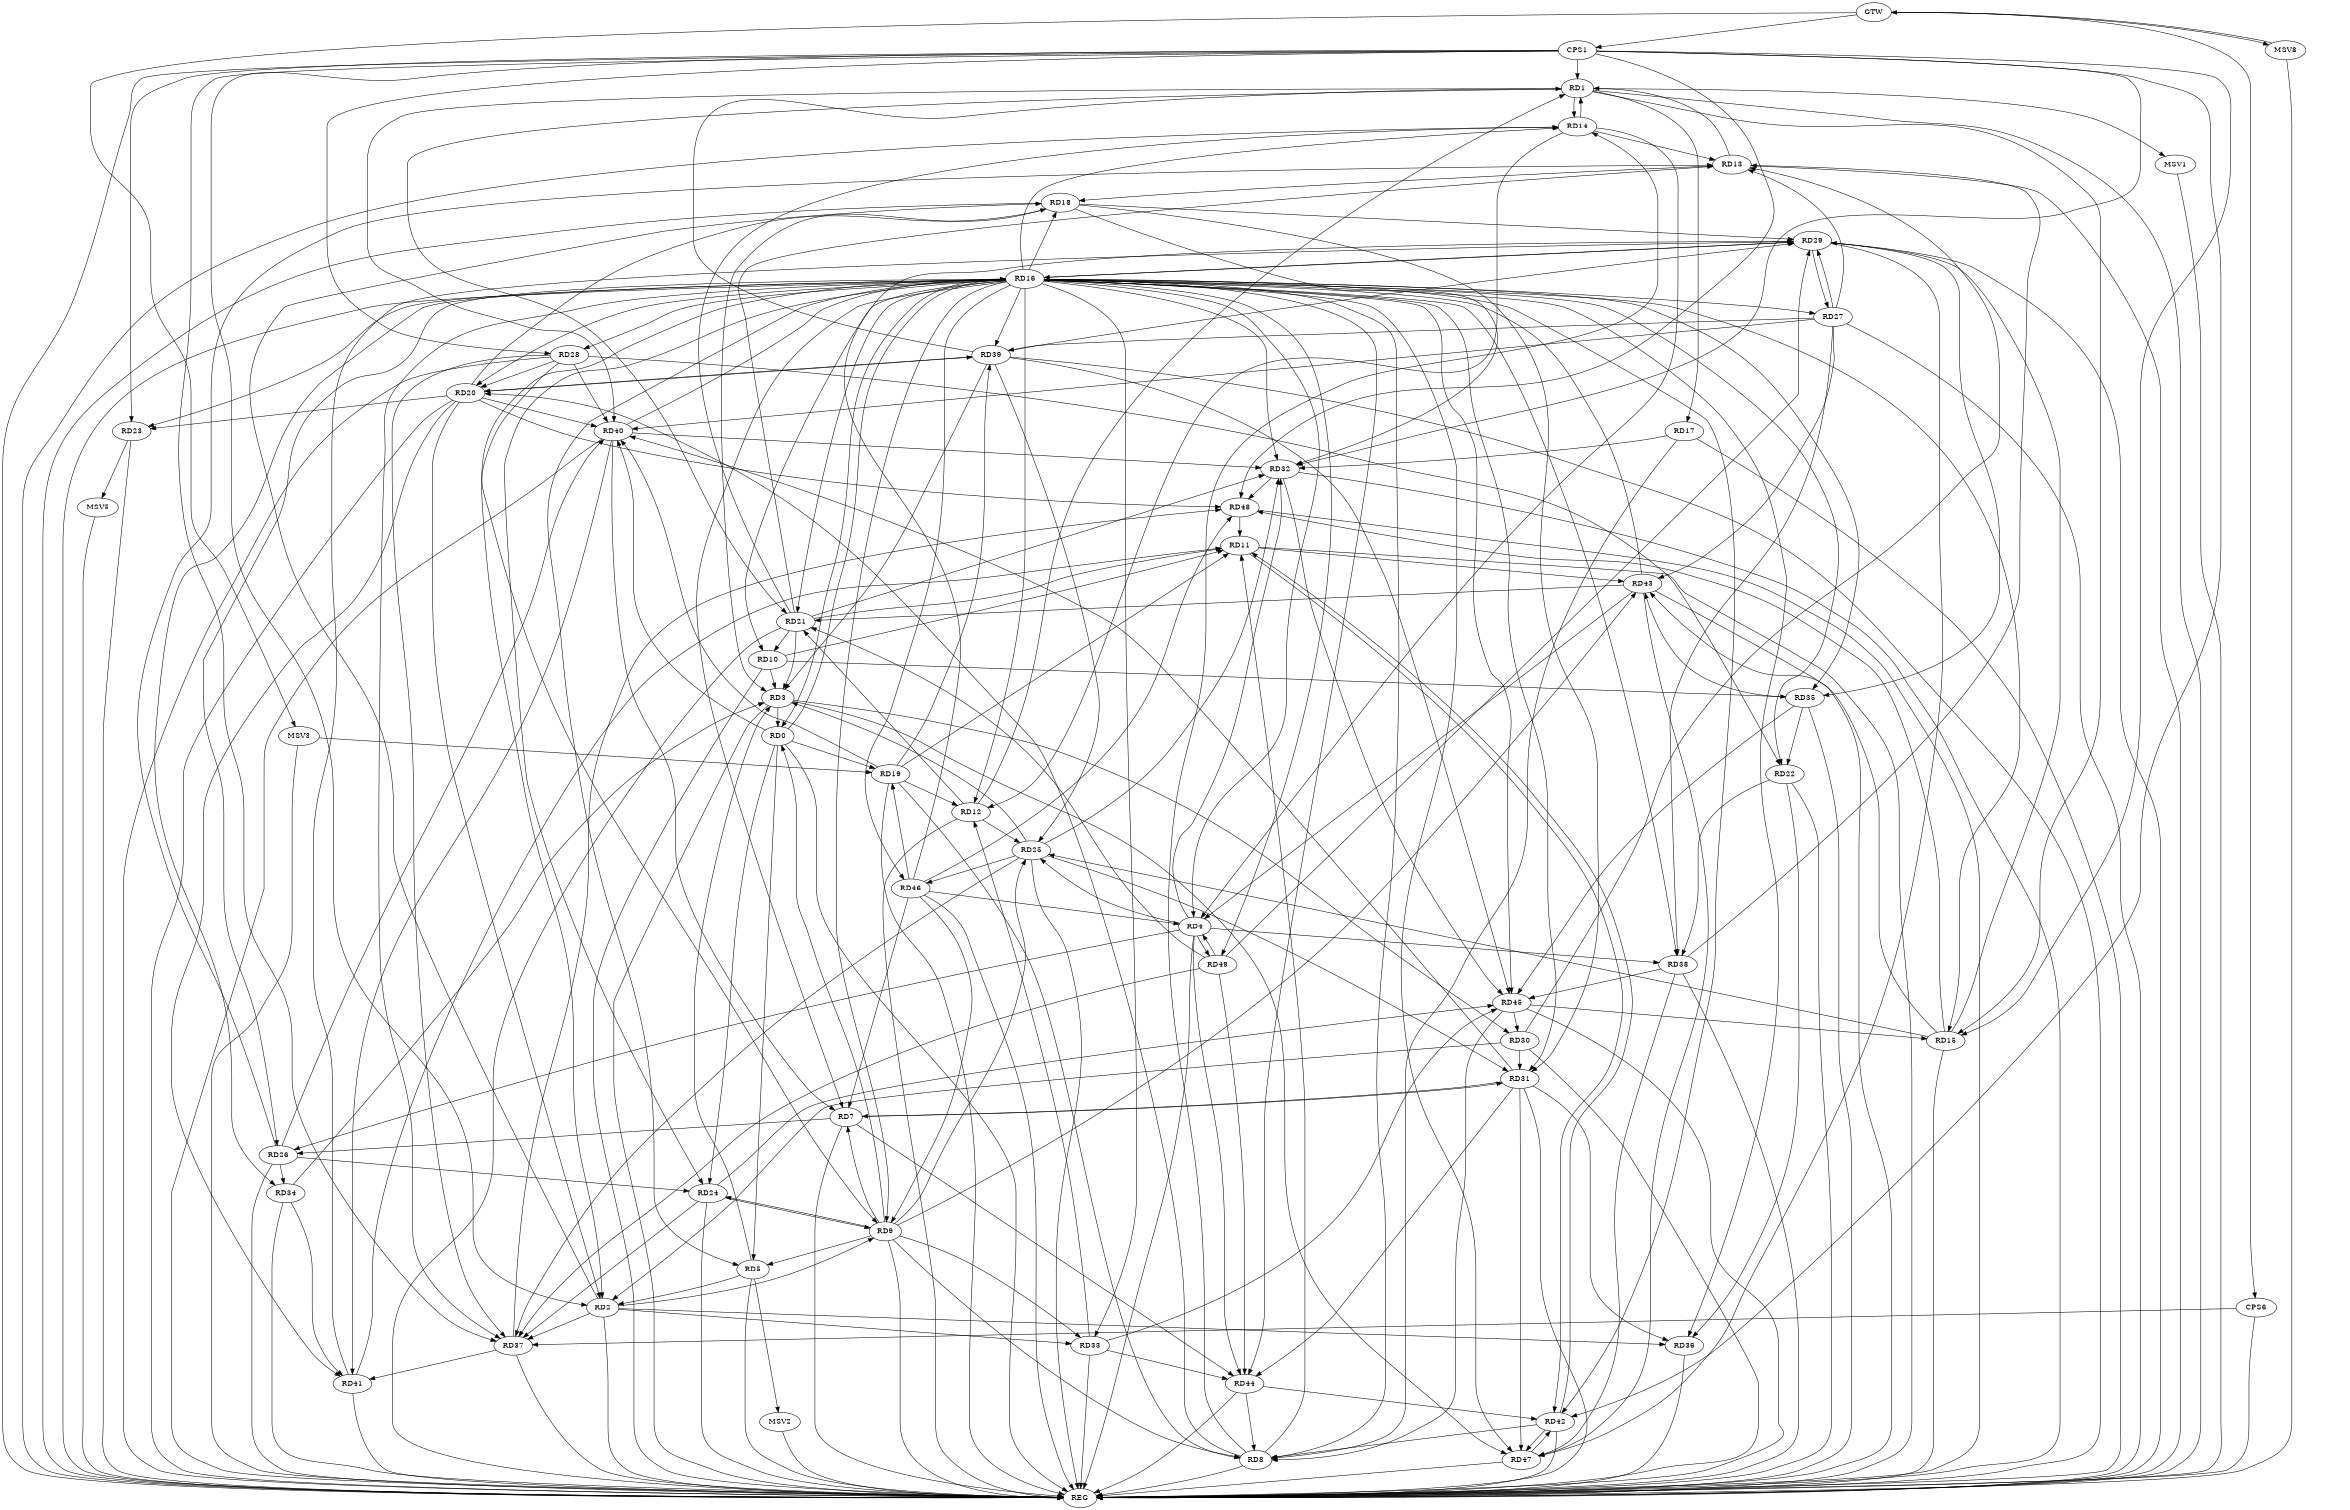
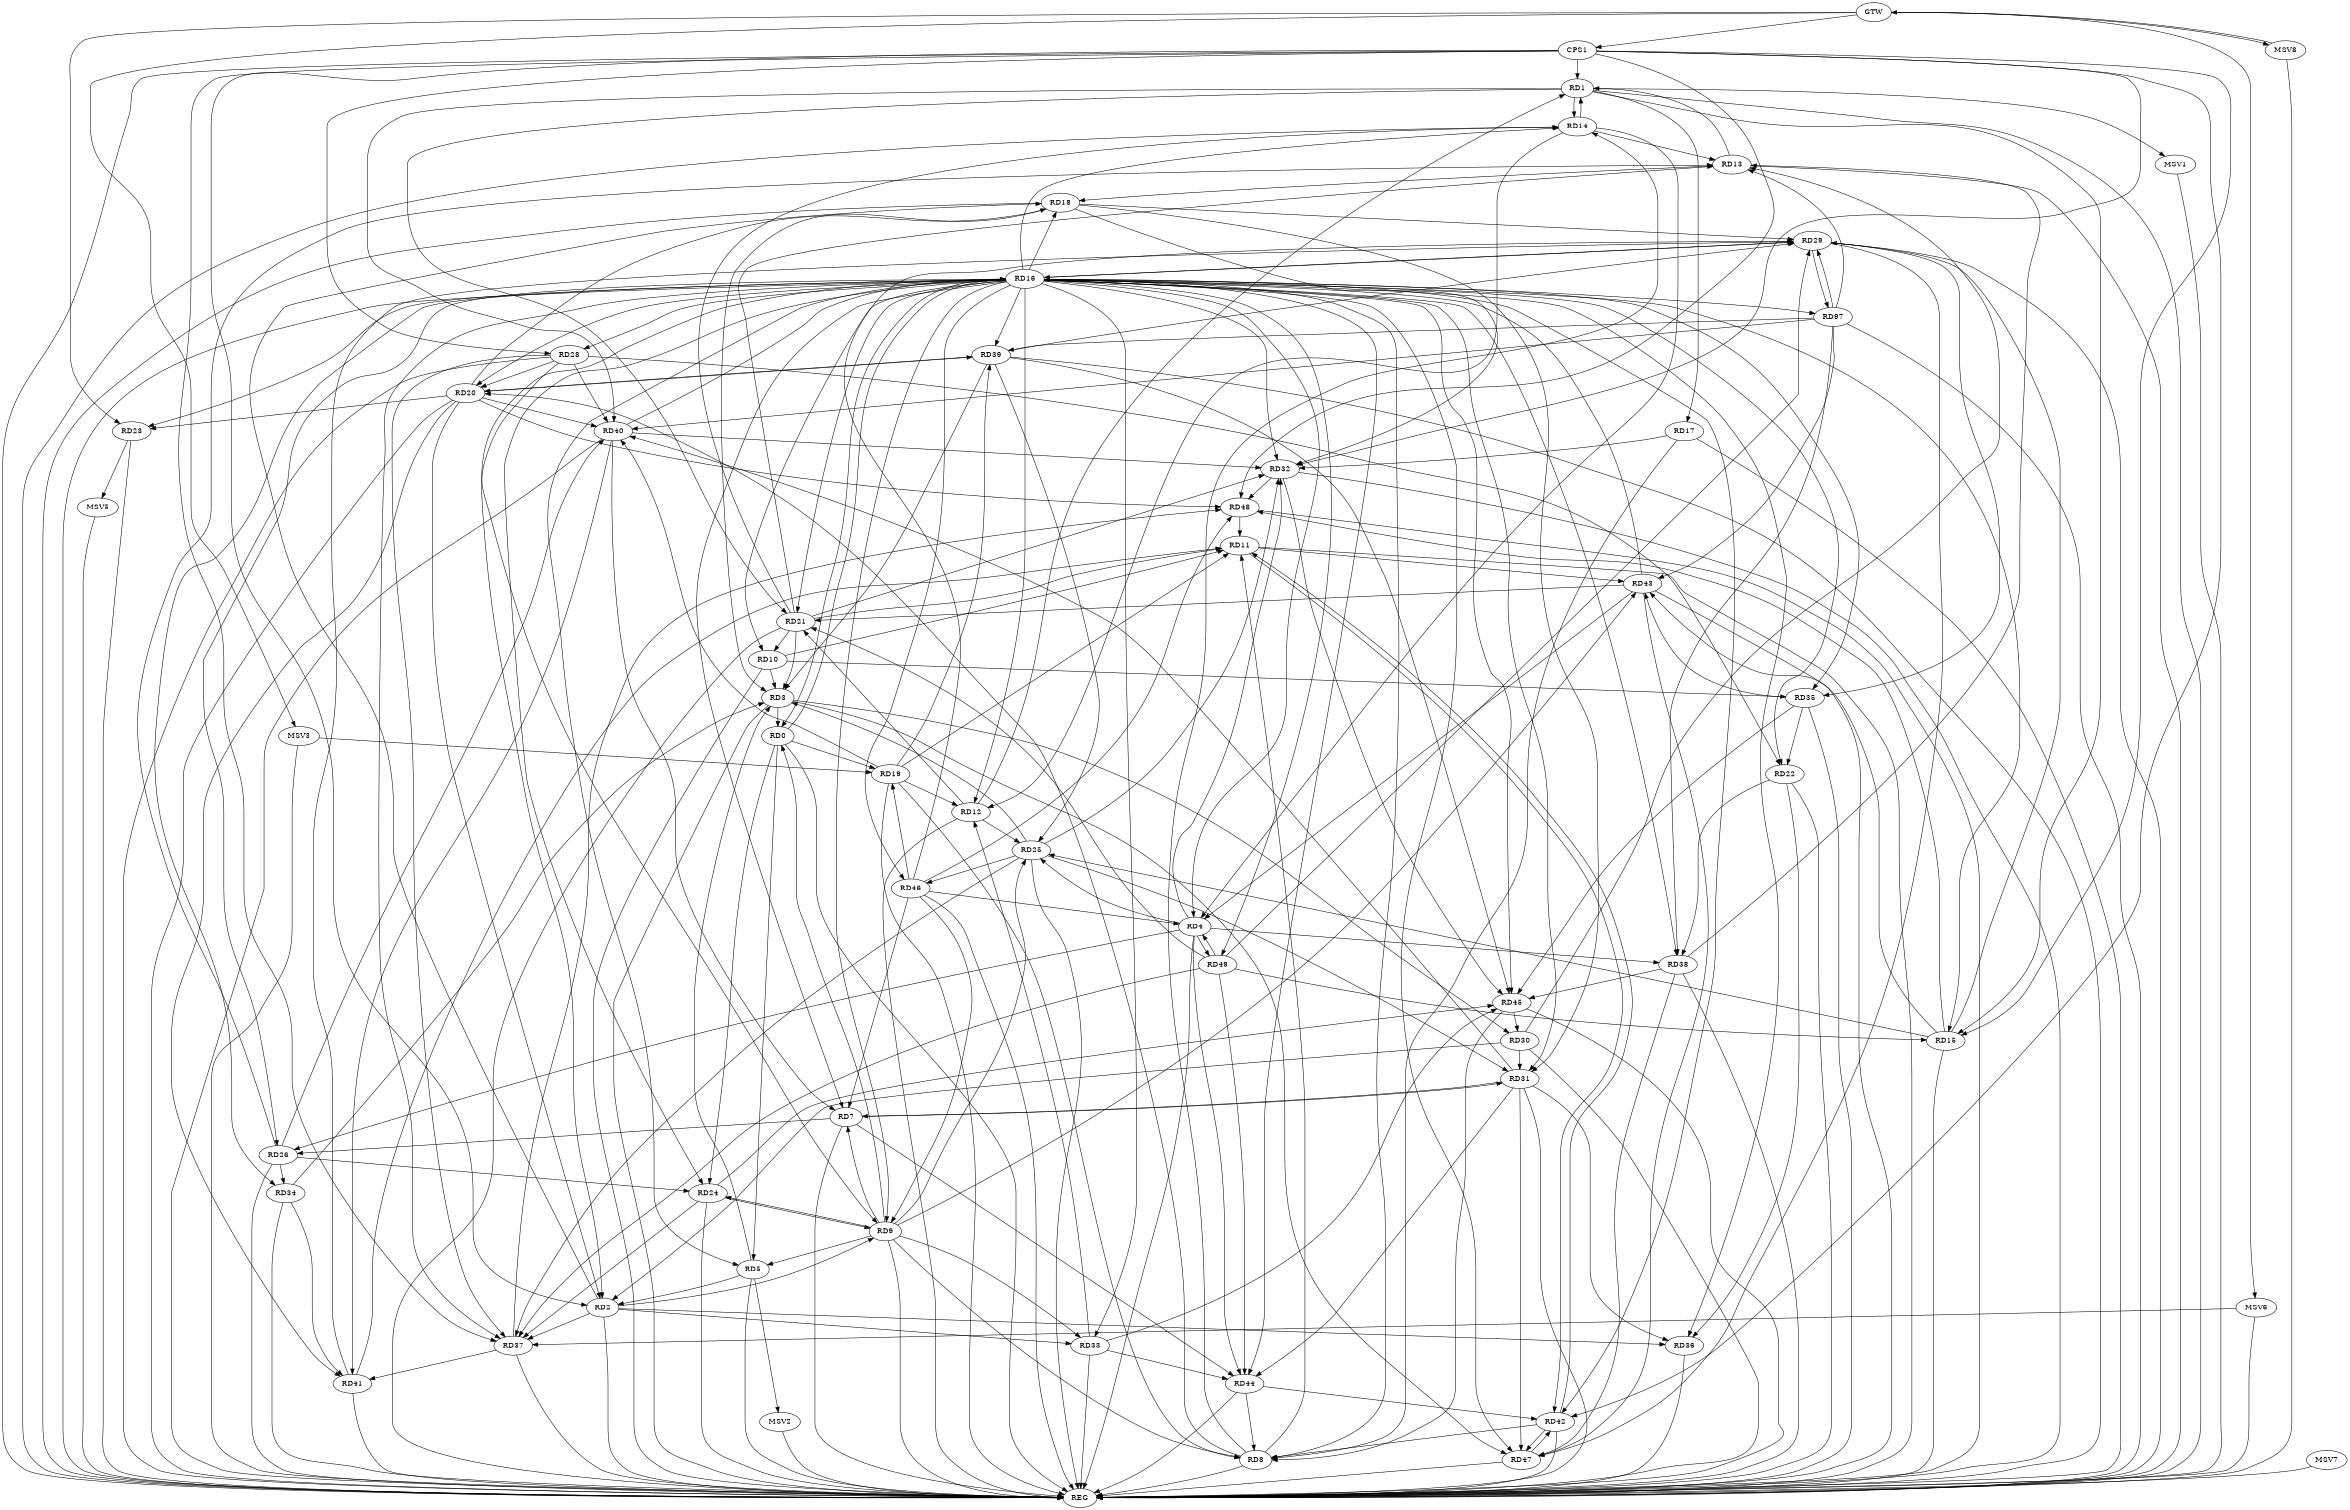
(687, 57) -> (769, 17)
(911, 118) -> none
(1833, 317) -> (1833, 317)
(640, 616) -> none
(1726, 1022) -> (1576, 1021)
(2256, 1308) -> (2256, 1308)
none -> (2327, 1460)
